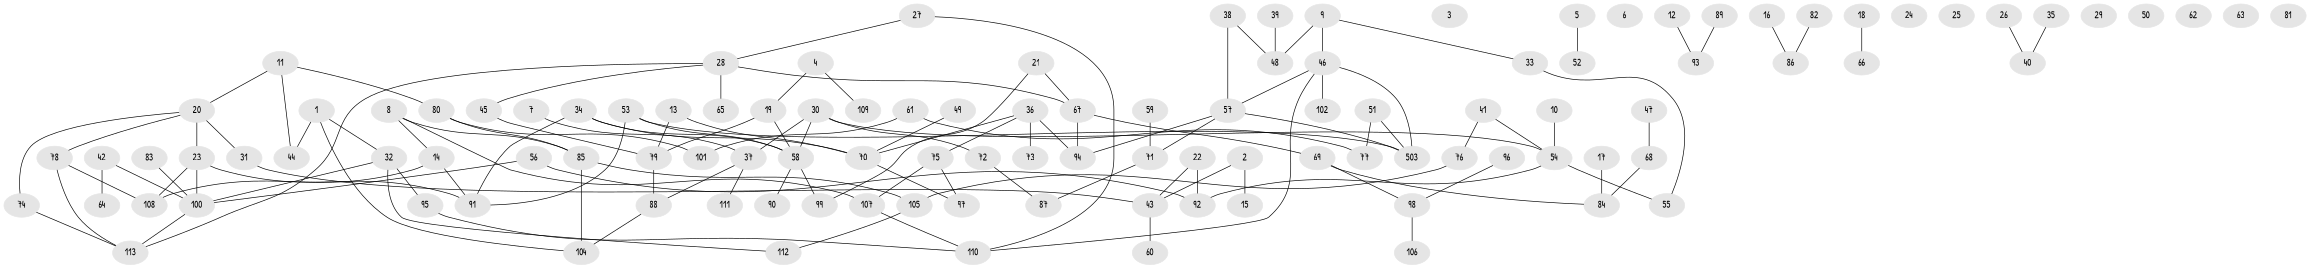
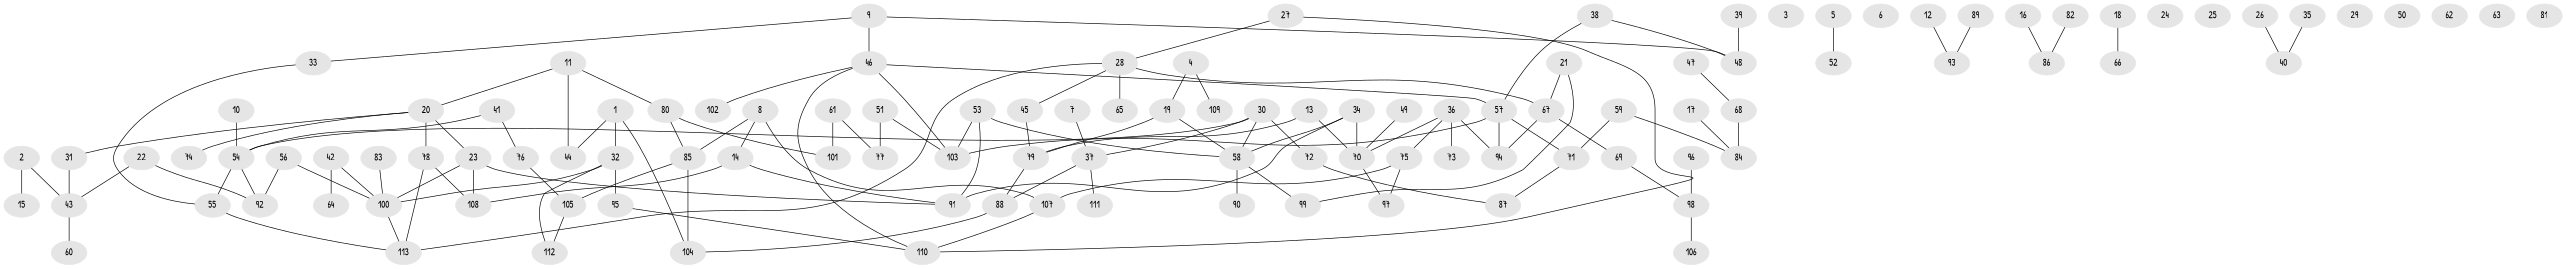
(1412, 158) -> (953, 158)
(1456, 193) -> (1680, 132)
(76, 229) -> (305, 236)
